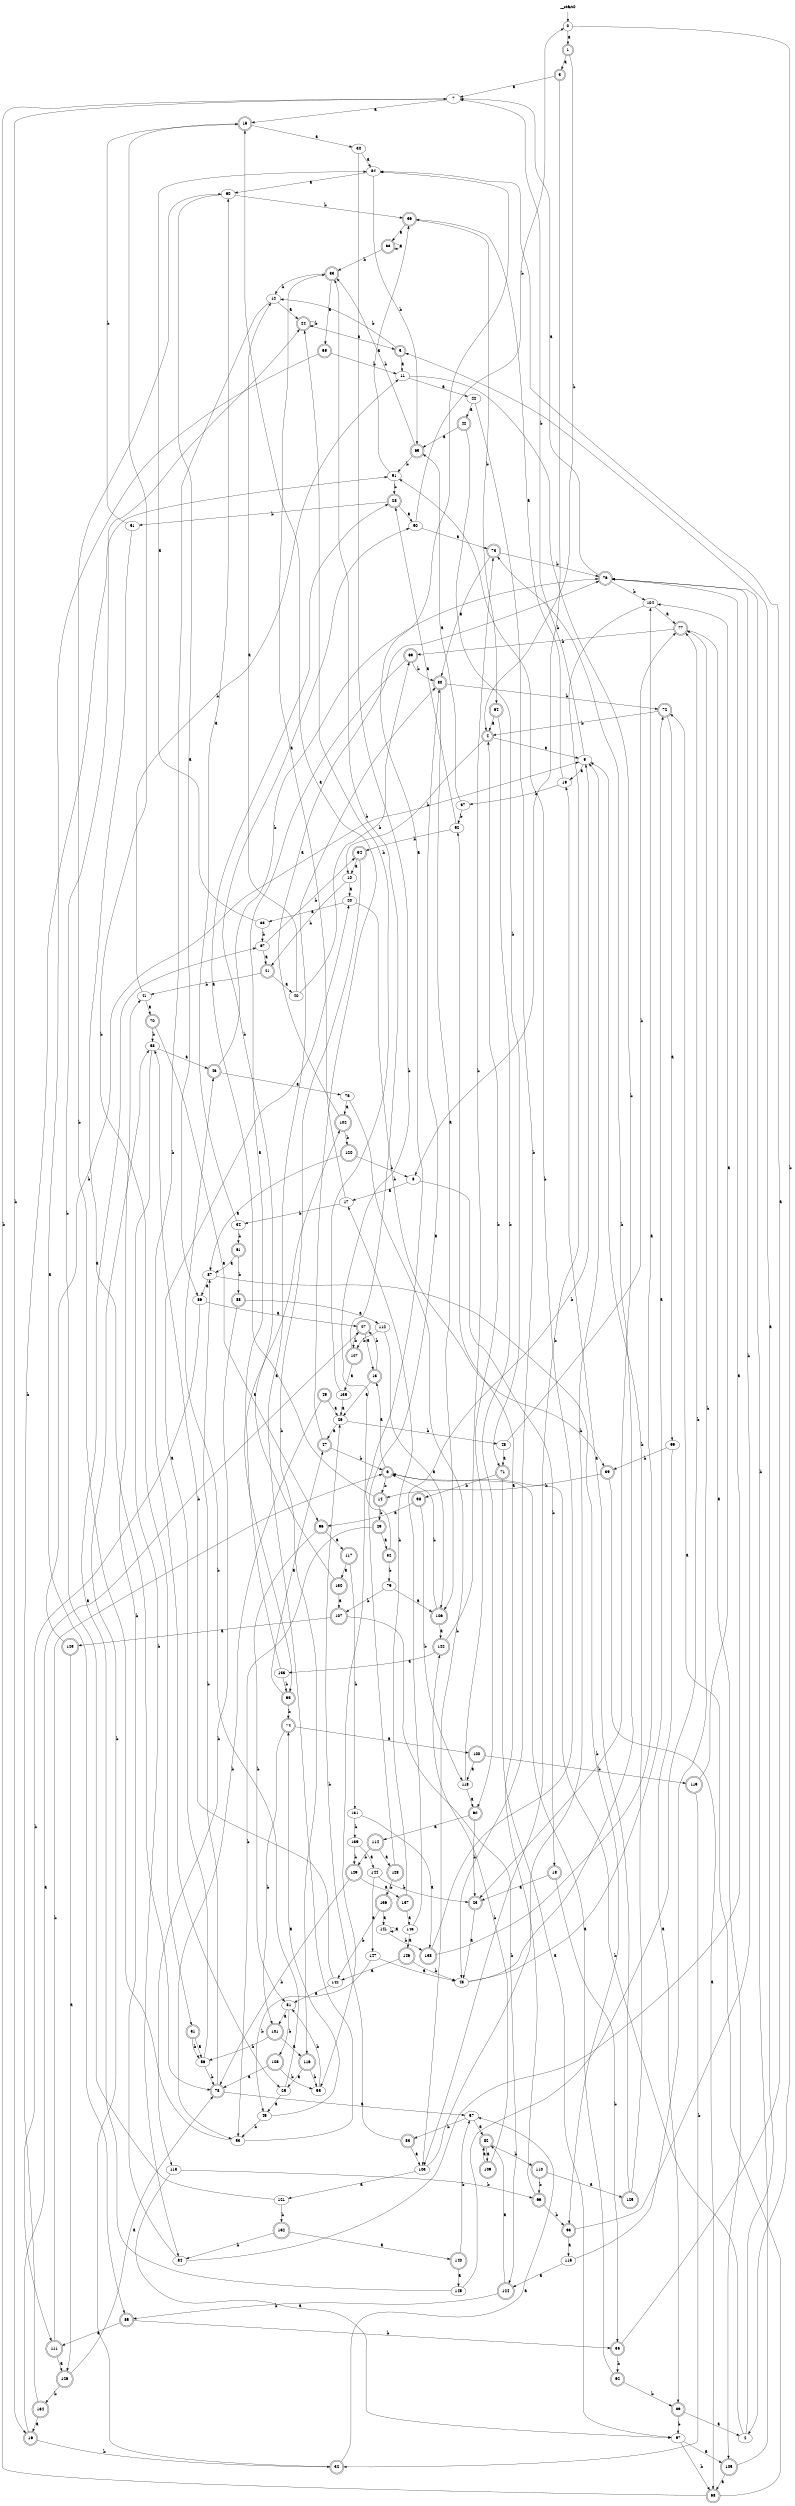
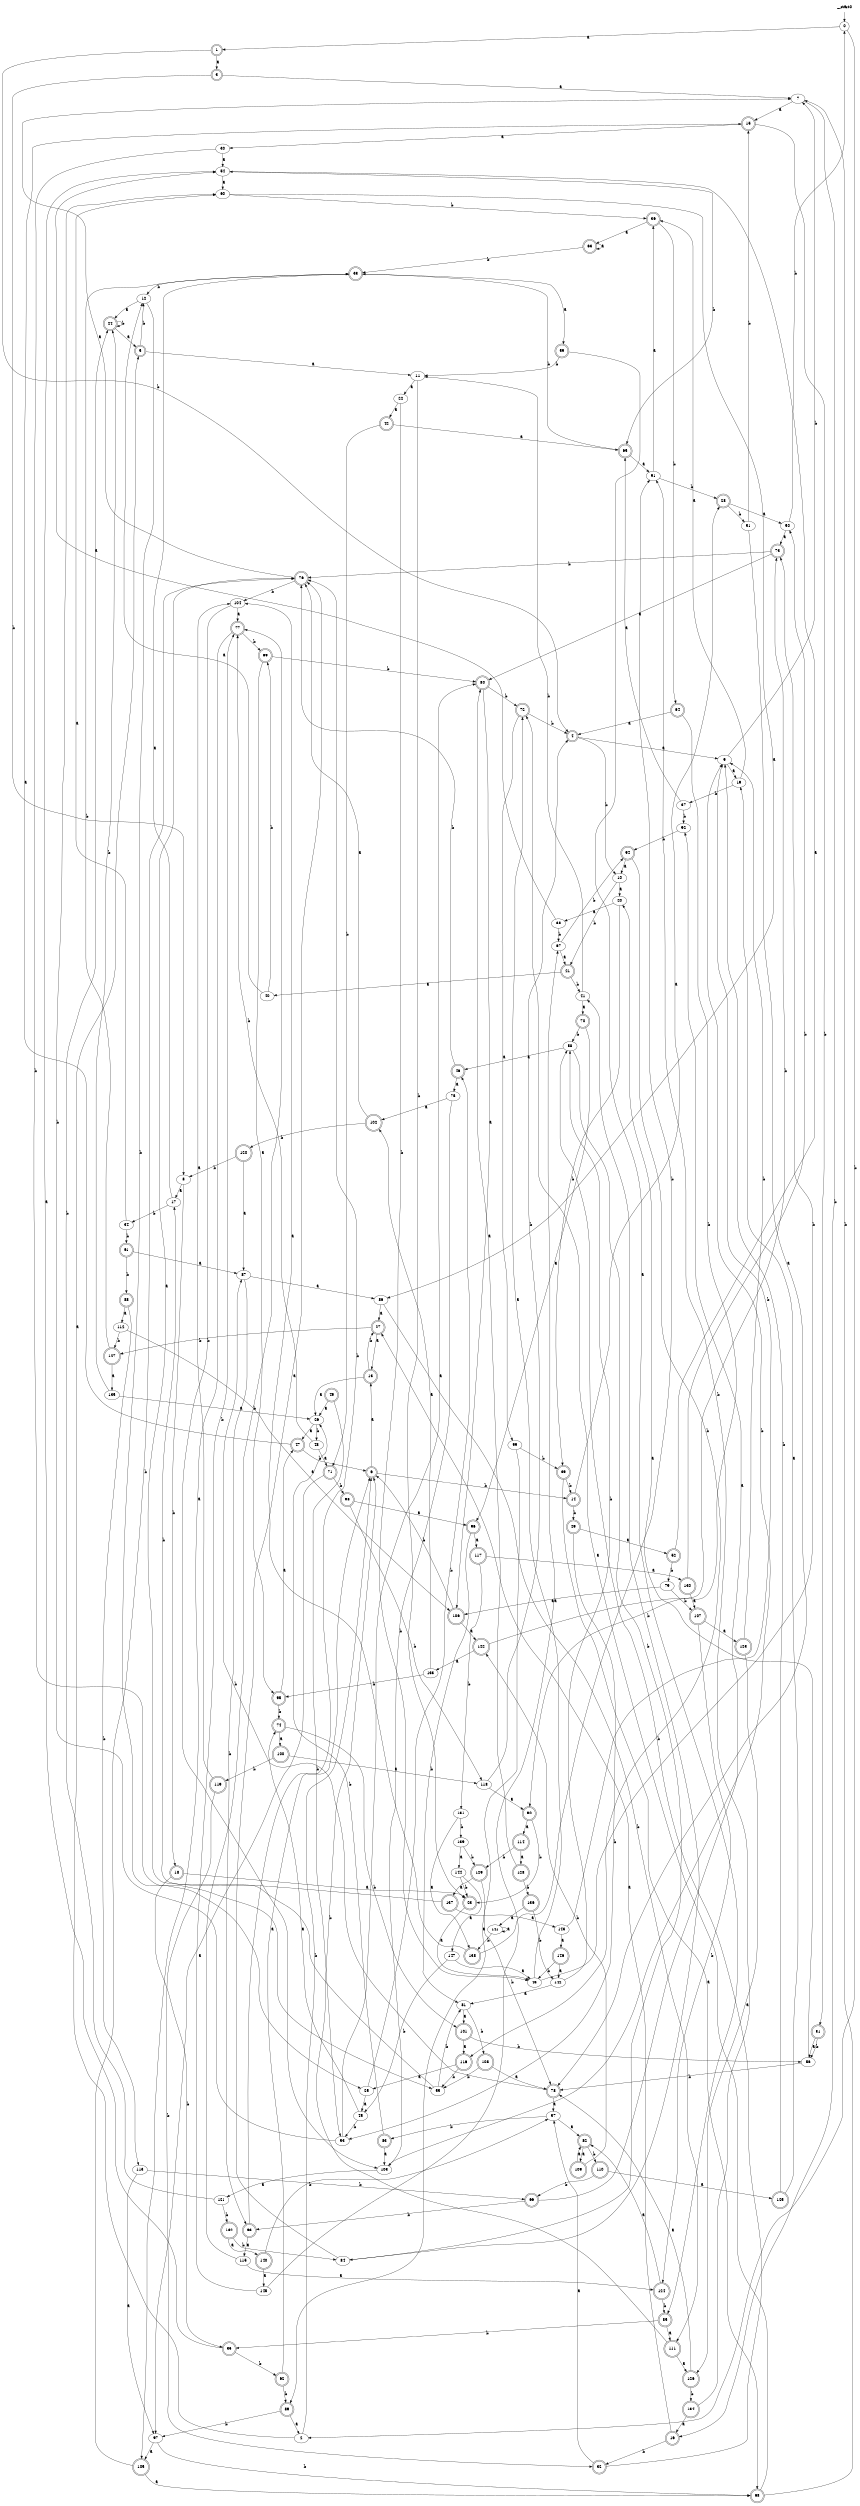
(408, 465) -> (644, 465)
(426, 667) -> none
none -> (164, 1366)
